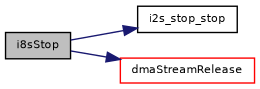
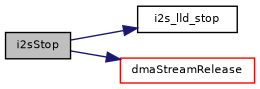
(187, 19) -> (187, 19)
(38, 46) -> (38, 46)
